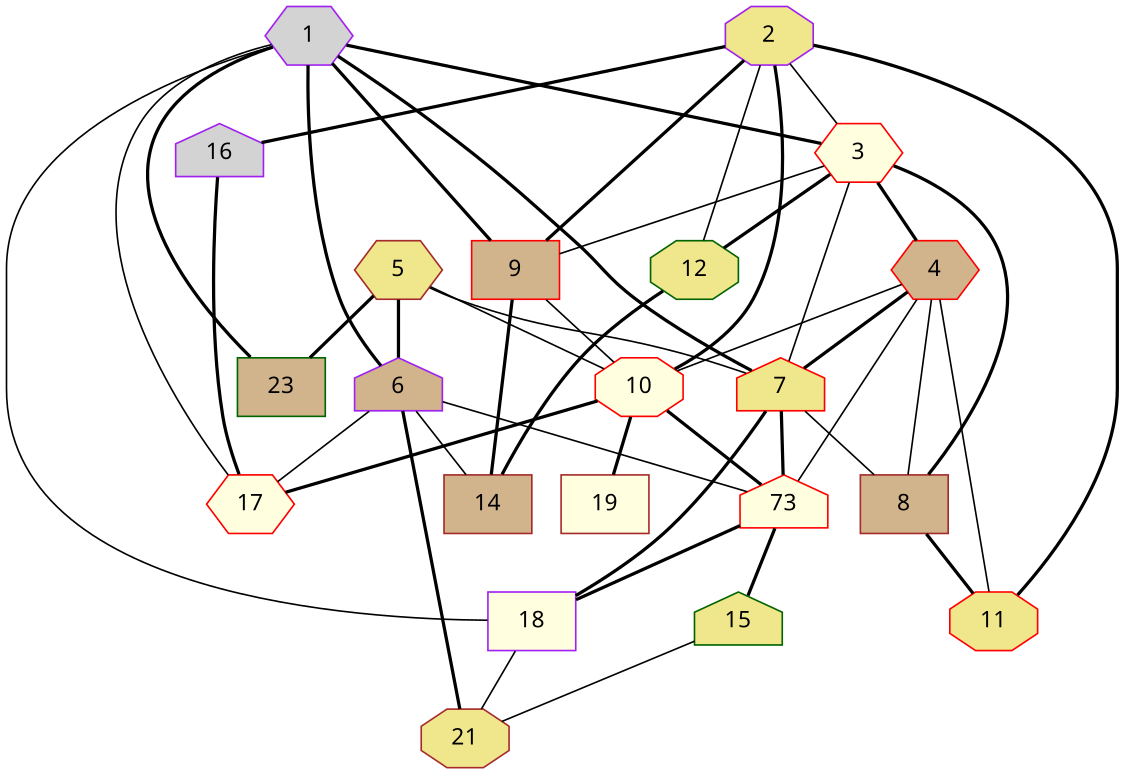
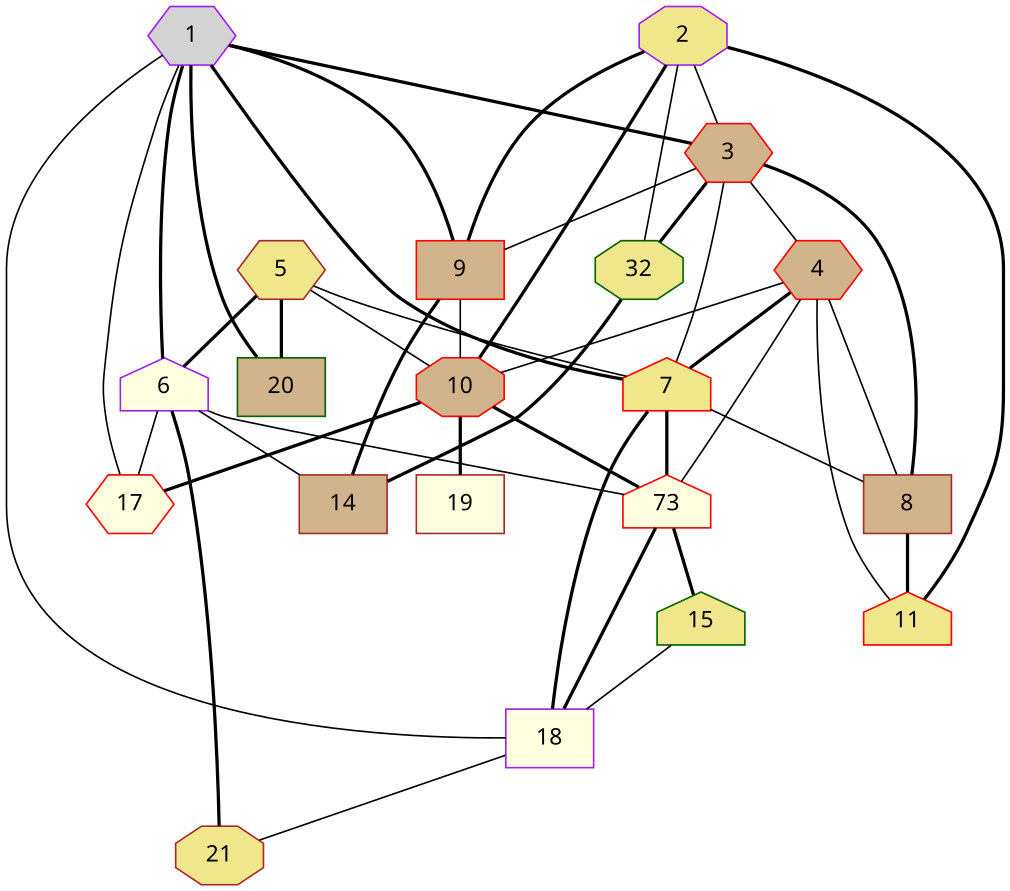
(220, 153) -> none
(859, 153) -> (729, 153)
(897, 212) -> (773, 212)
(694, 270) -> (639, 270)
(281, 387) -> (281, 387)
(398, 387) -> (164, 387)
(639, 387) -> (460, 387)
(994, 621) -> (908, 621)
(598, 681) -> (629, 677)
